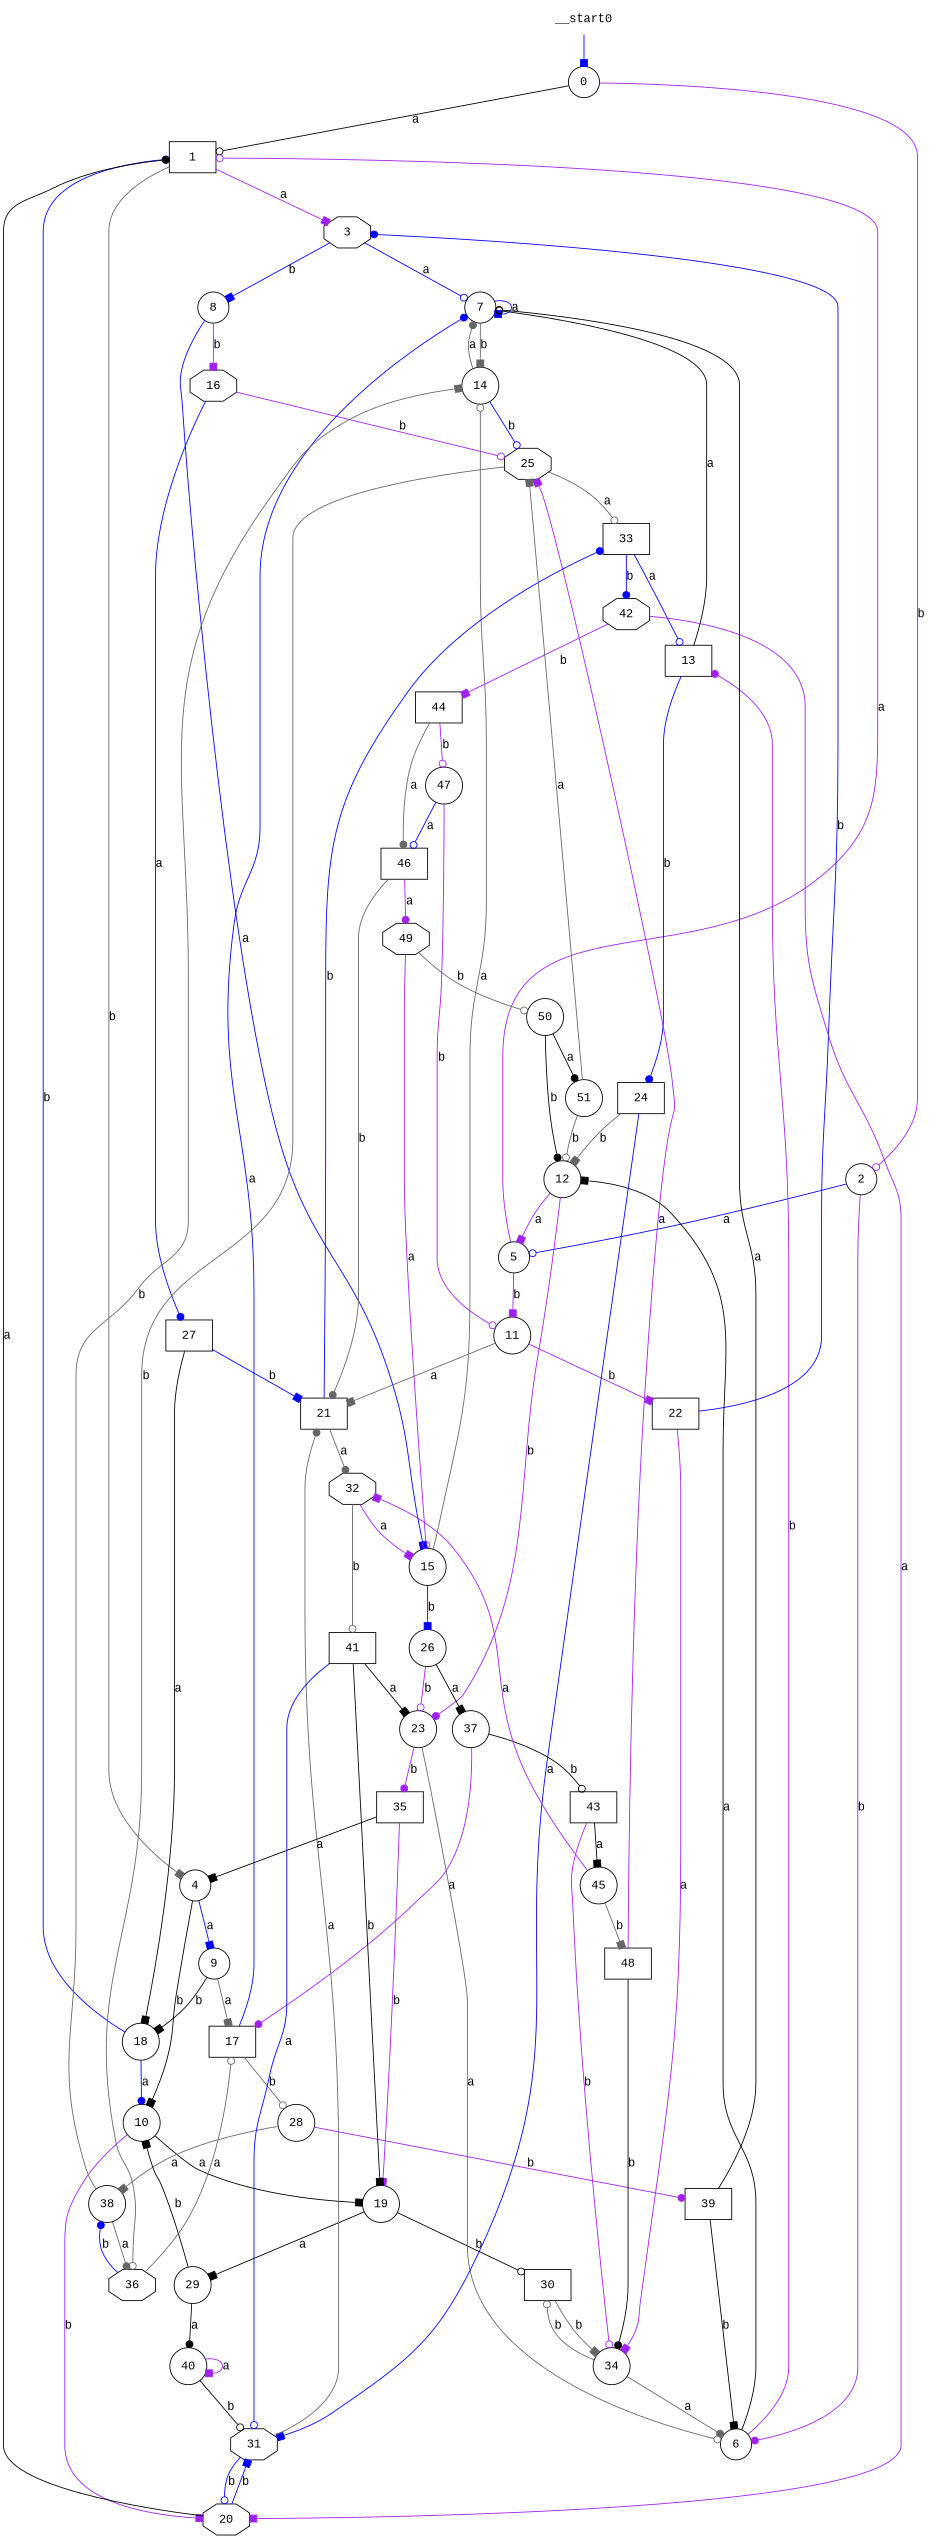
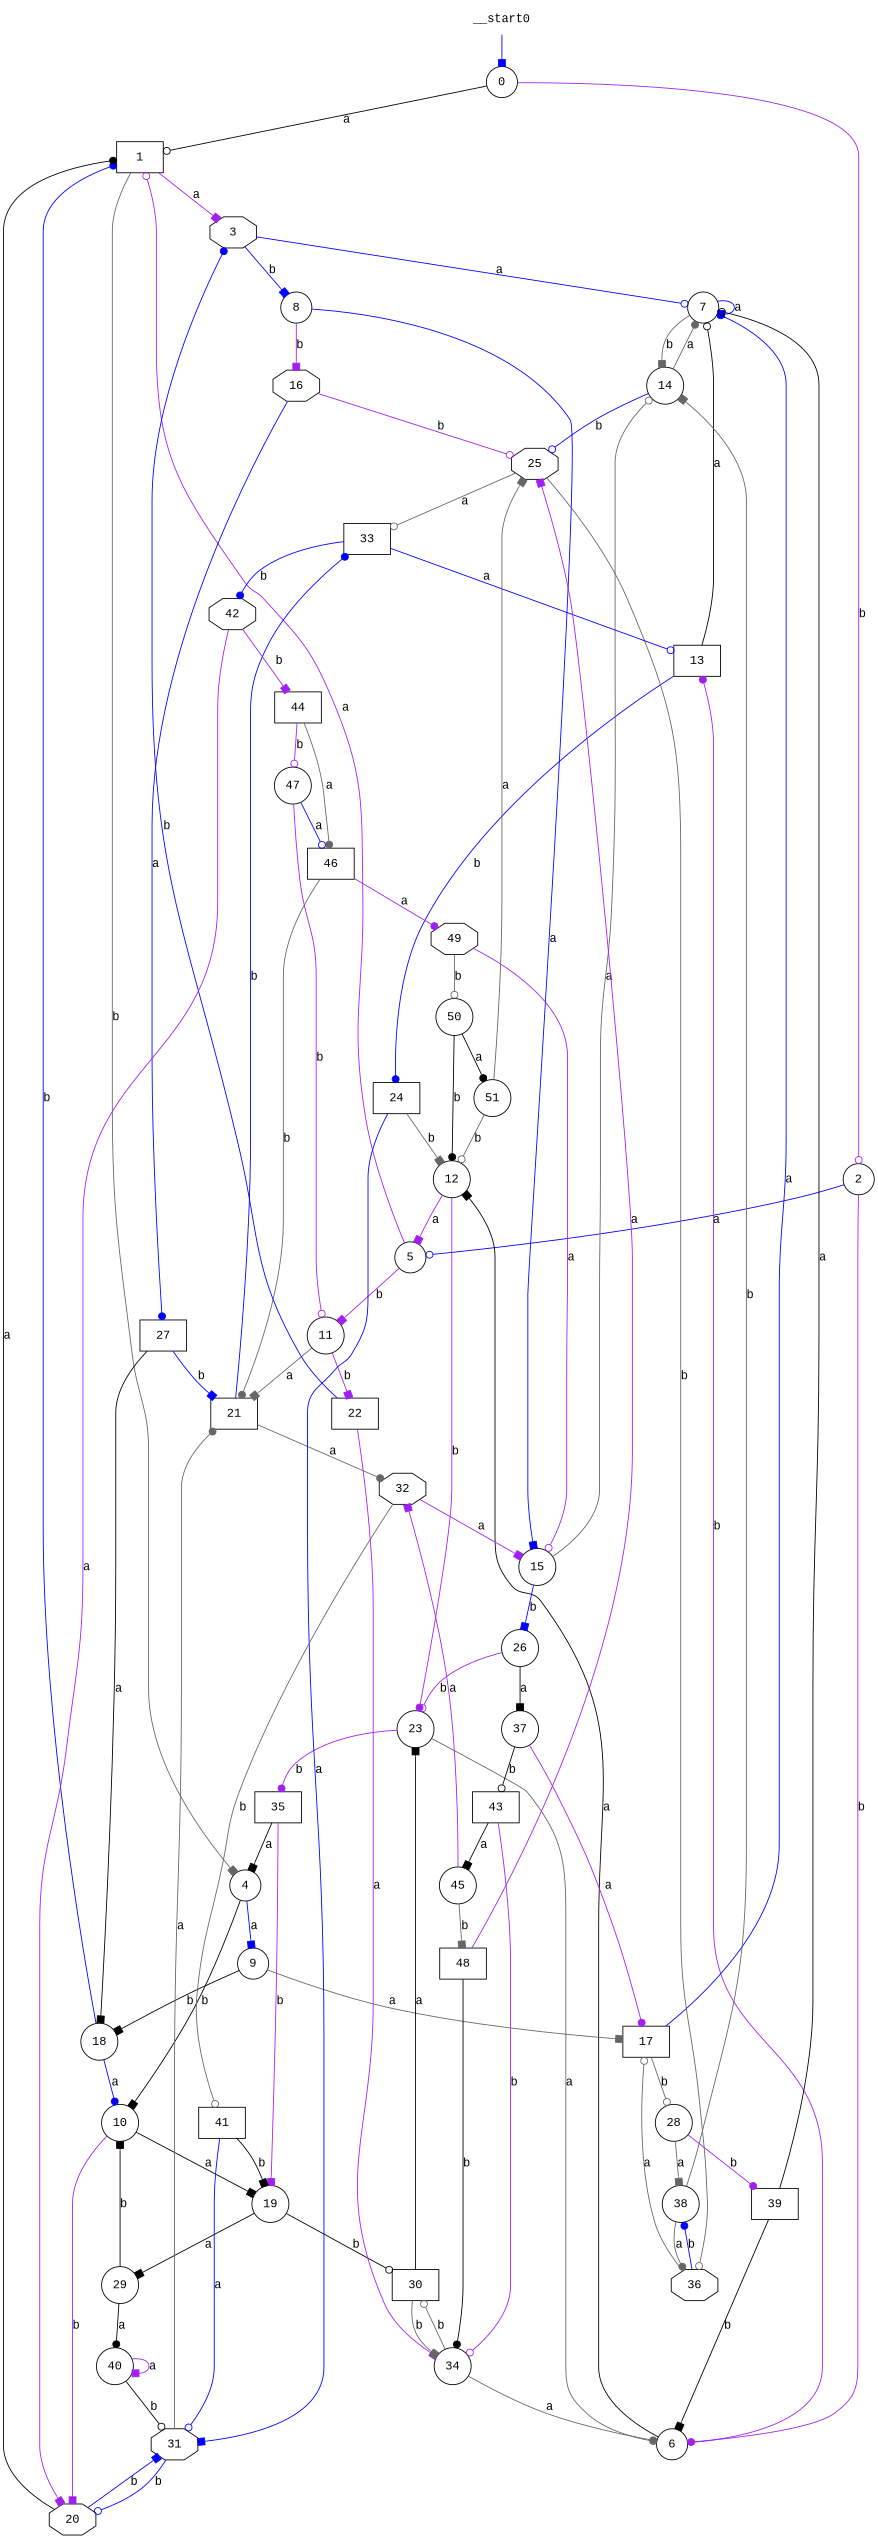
(383, 1686) -> (416, 2026)
